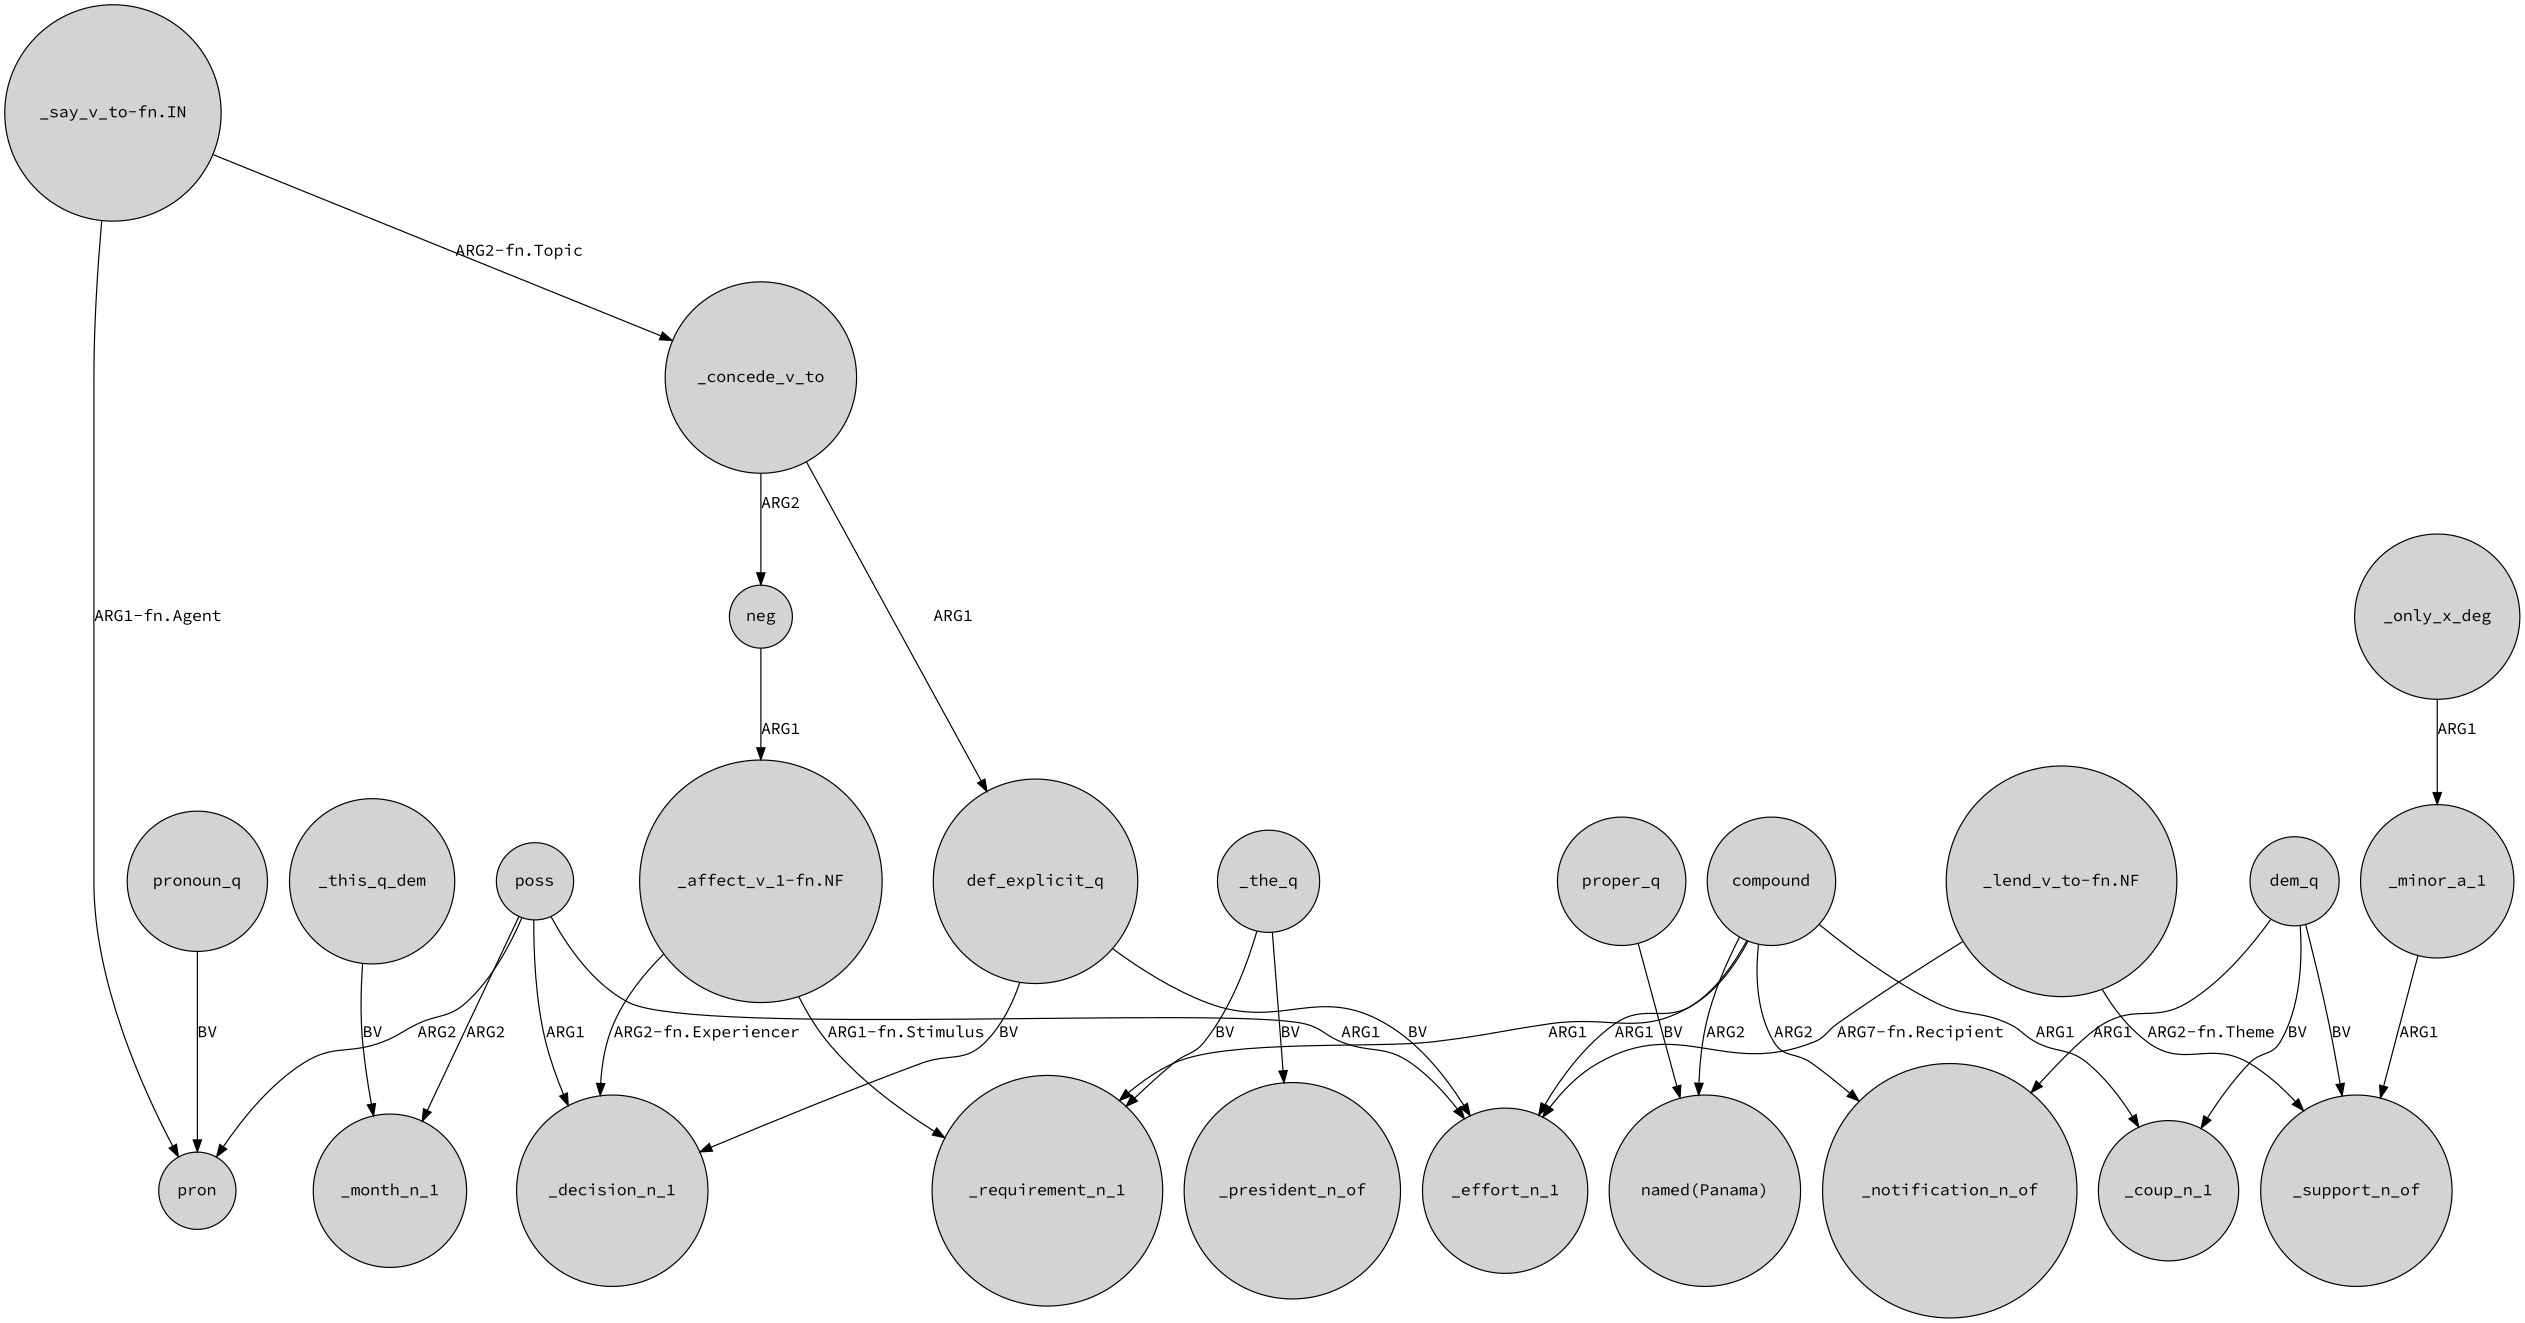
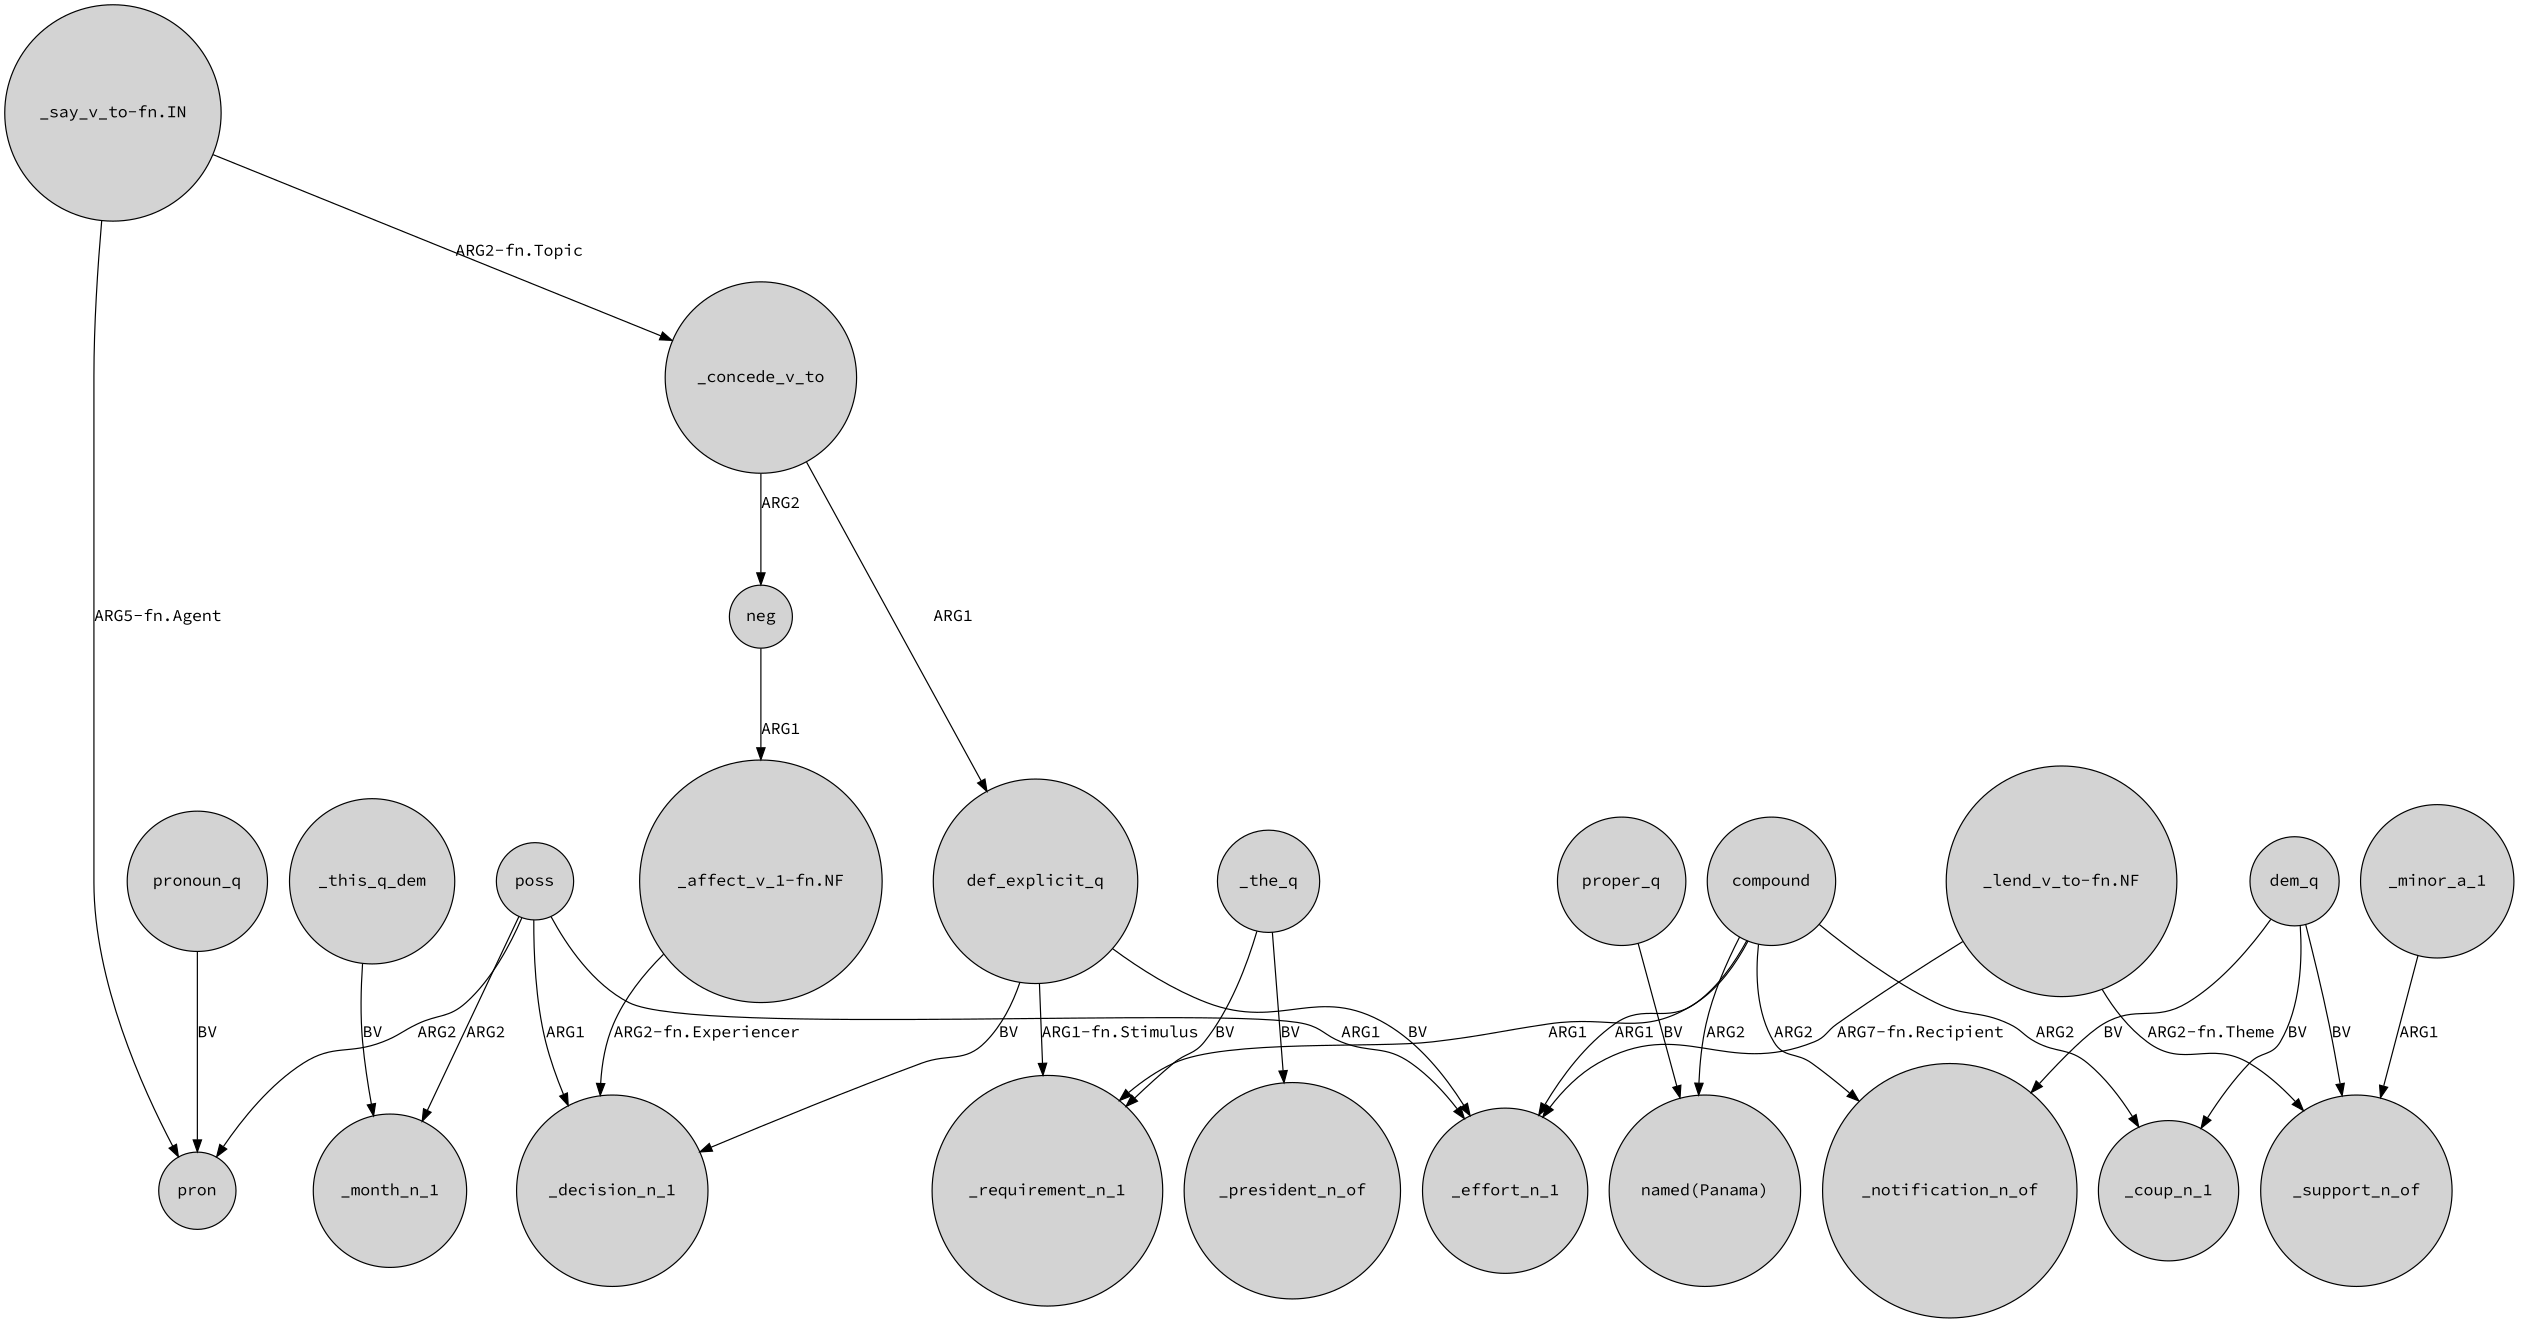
(158, 617) -> (158, 617)
(2437, 617) -> none
(2056, 1033) -> (2056, 1033)
(2113, 1033) -> (2113, 1033)
(857, 1073) -> (1041, 1027)
